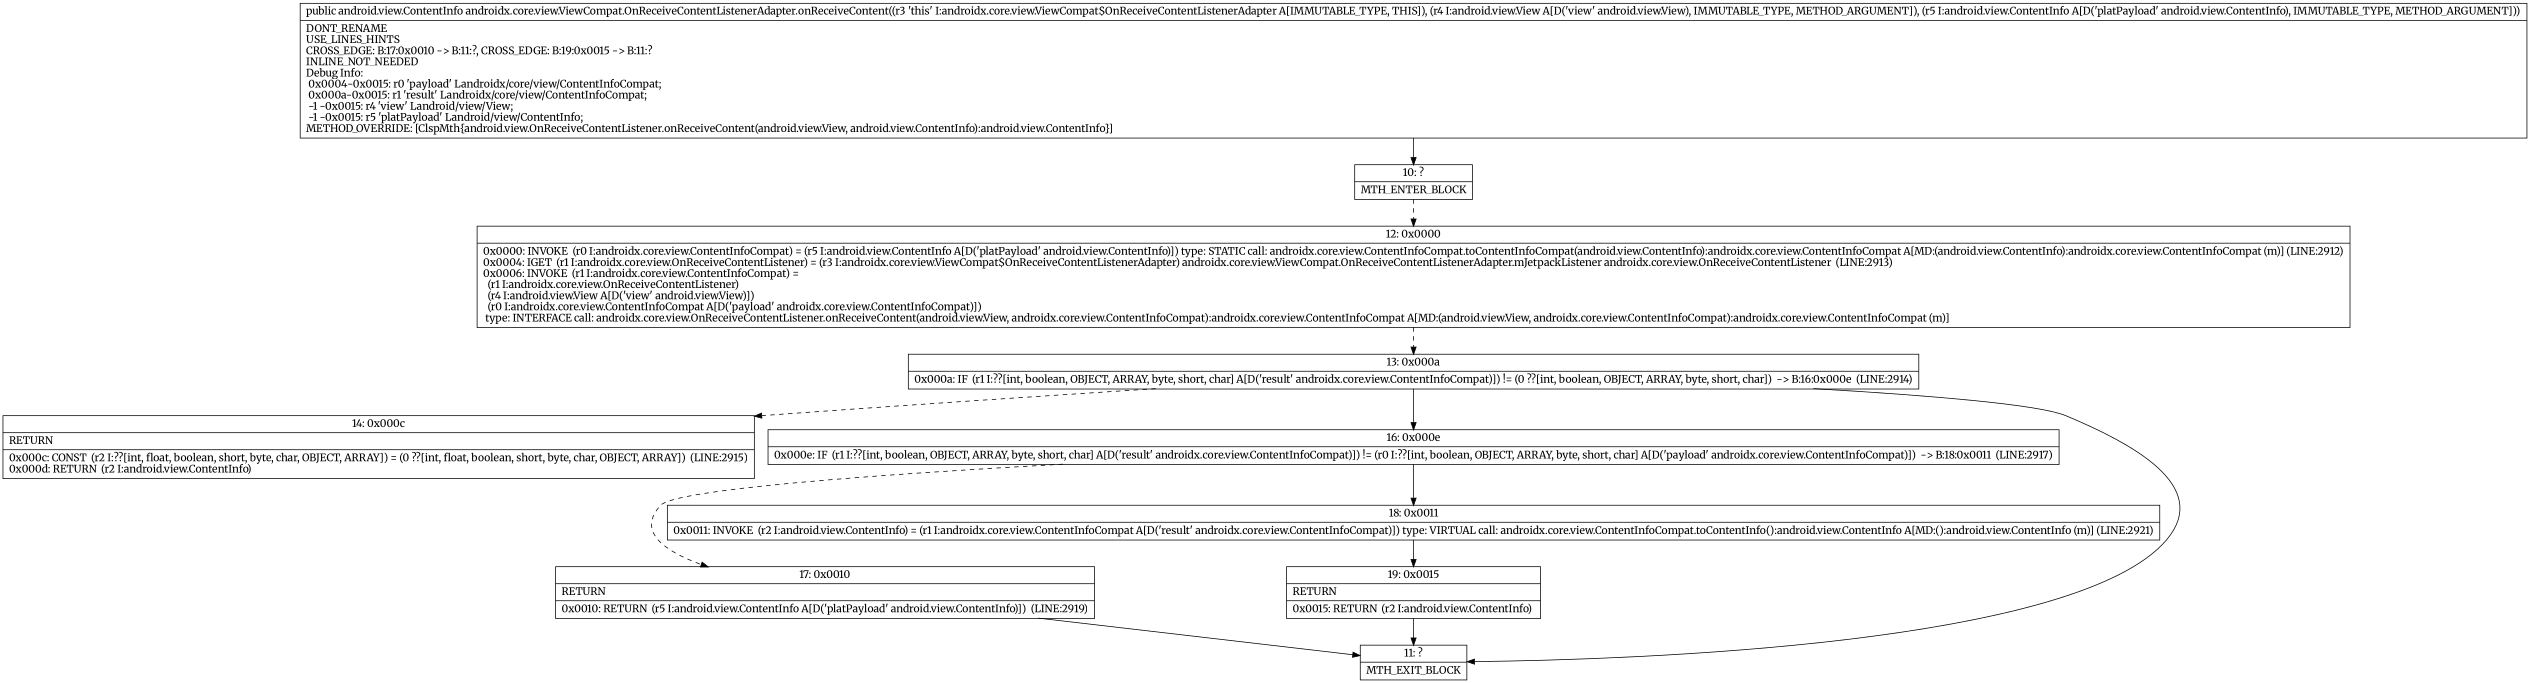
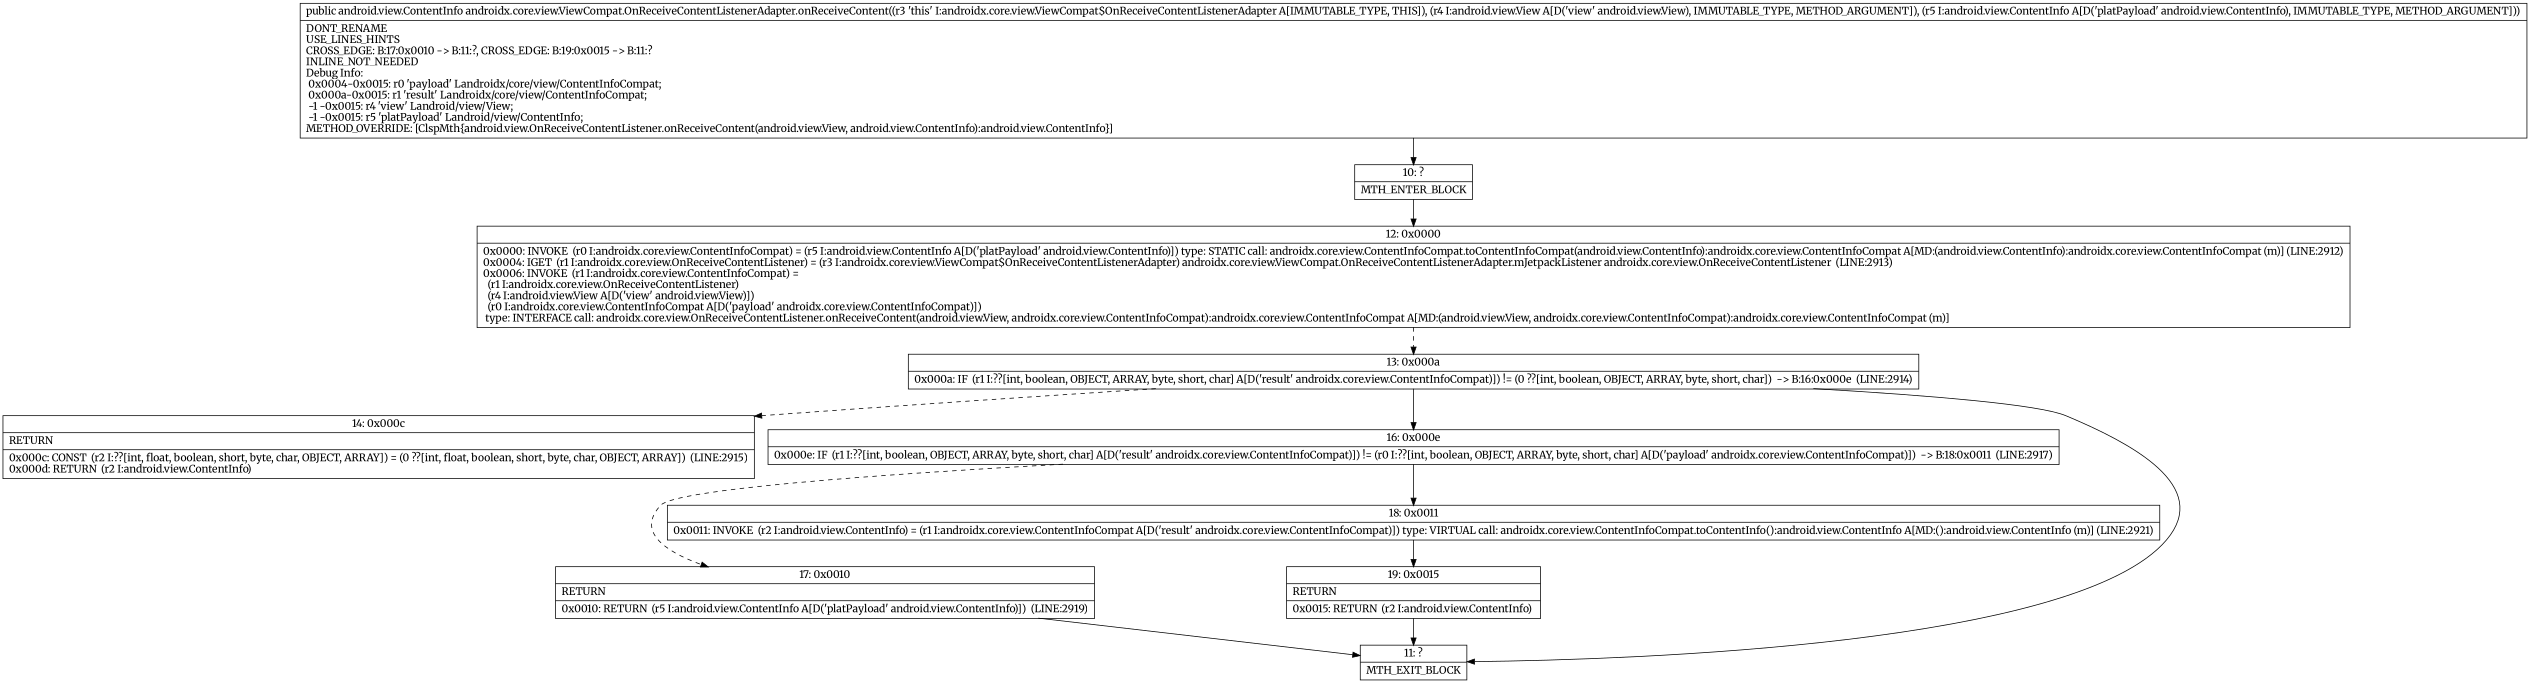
(1414, 209) -> (1414, 209)
